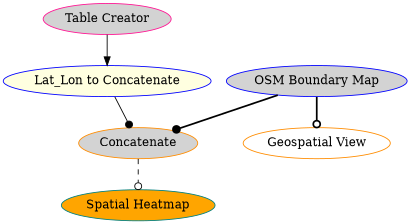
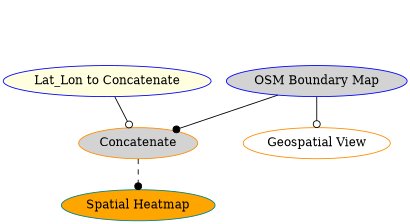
(107, 19) -> none
(121, 109) -> (121, 109)
(317, 109) -> (317, 109)
(229, 112) -> (229, 112)
(138, 171) -> (138, 171)
